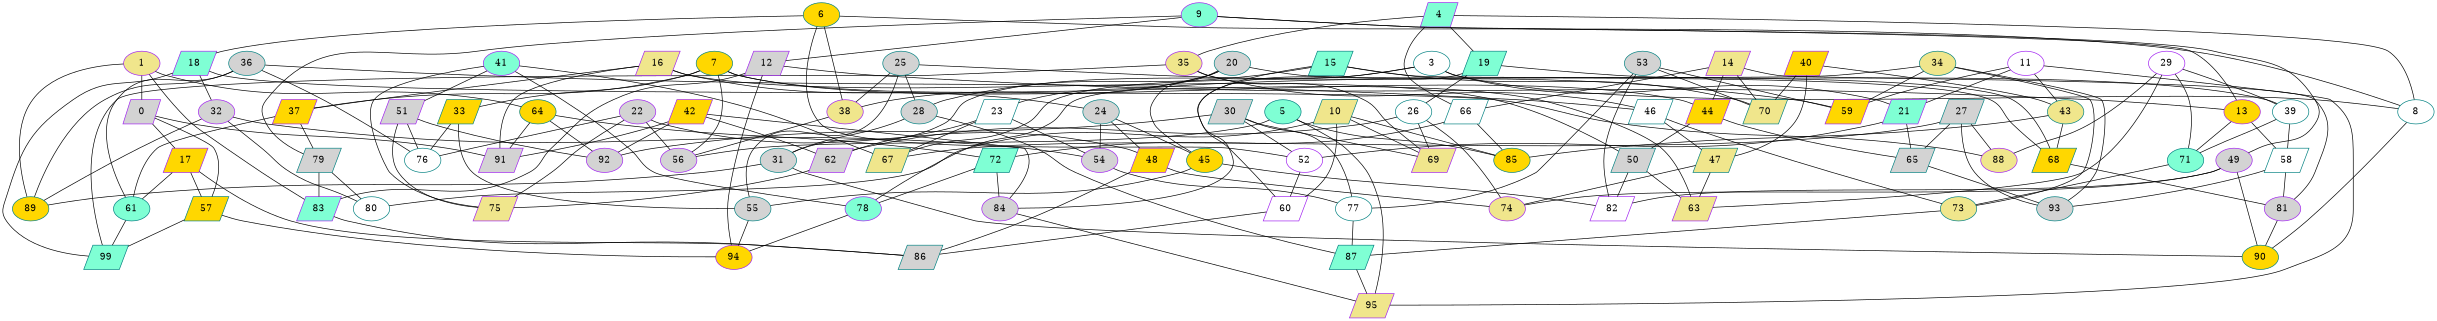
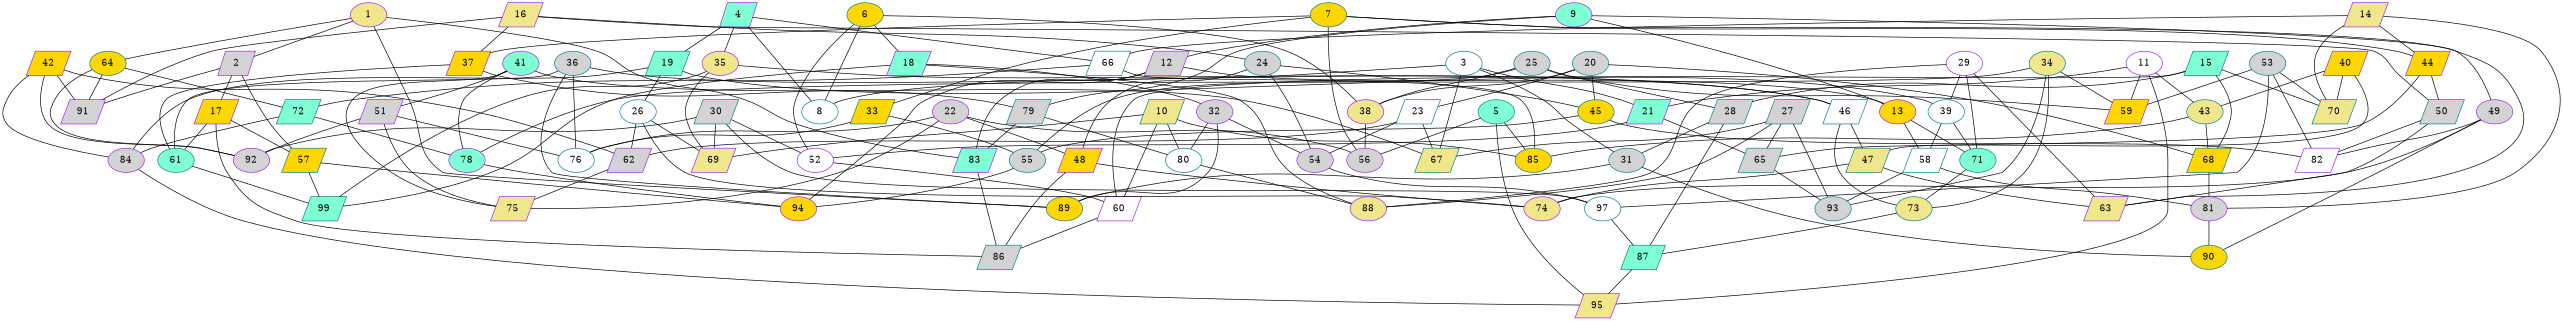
(142, 112) -> (237, 63)
(919, 112) -> (1731, 112)
none -> (1276, 185)
(2342, 188) -> none
(1354, 209) -> (1603, 209)
